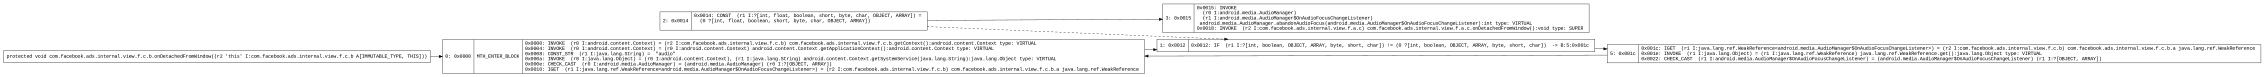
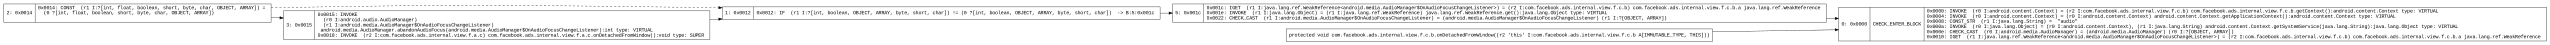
(1247, 13) -> (367, 20)
(1149, 50) -> (714, 19)
(498, 56) -> (1897, 24)
